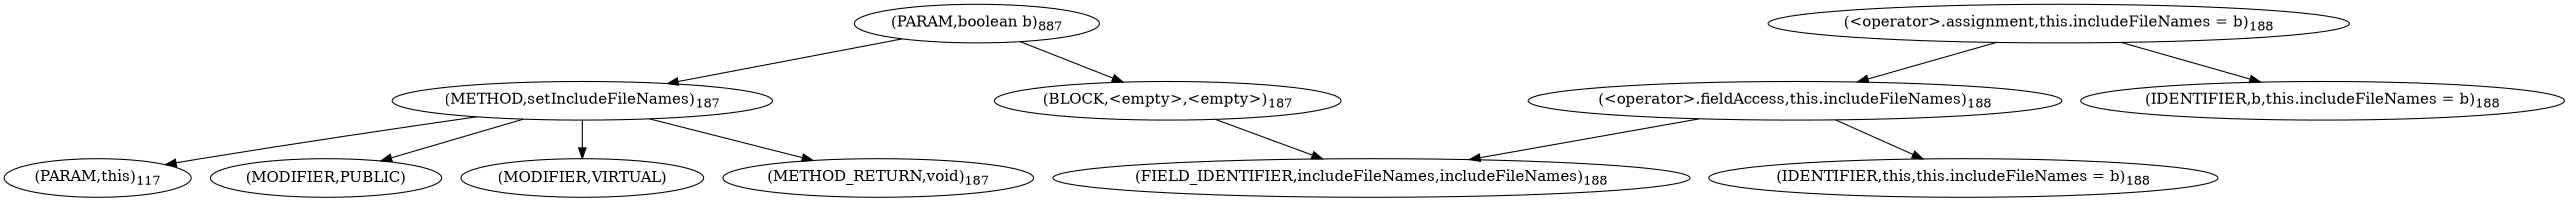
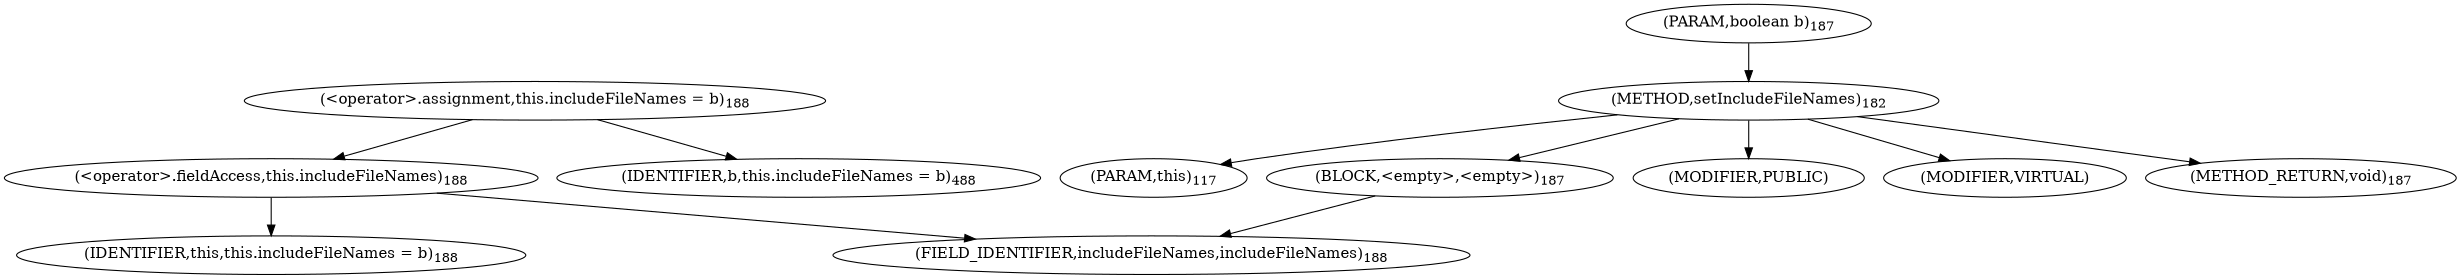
(1050, 22) -> (1822, 22)
(1067, 60) -> (1599, 138)
(708, 99) -> (1874, 99)
(2488, 99) -> (964, 176)
